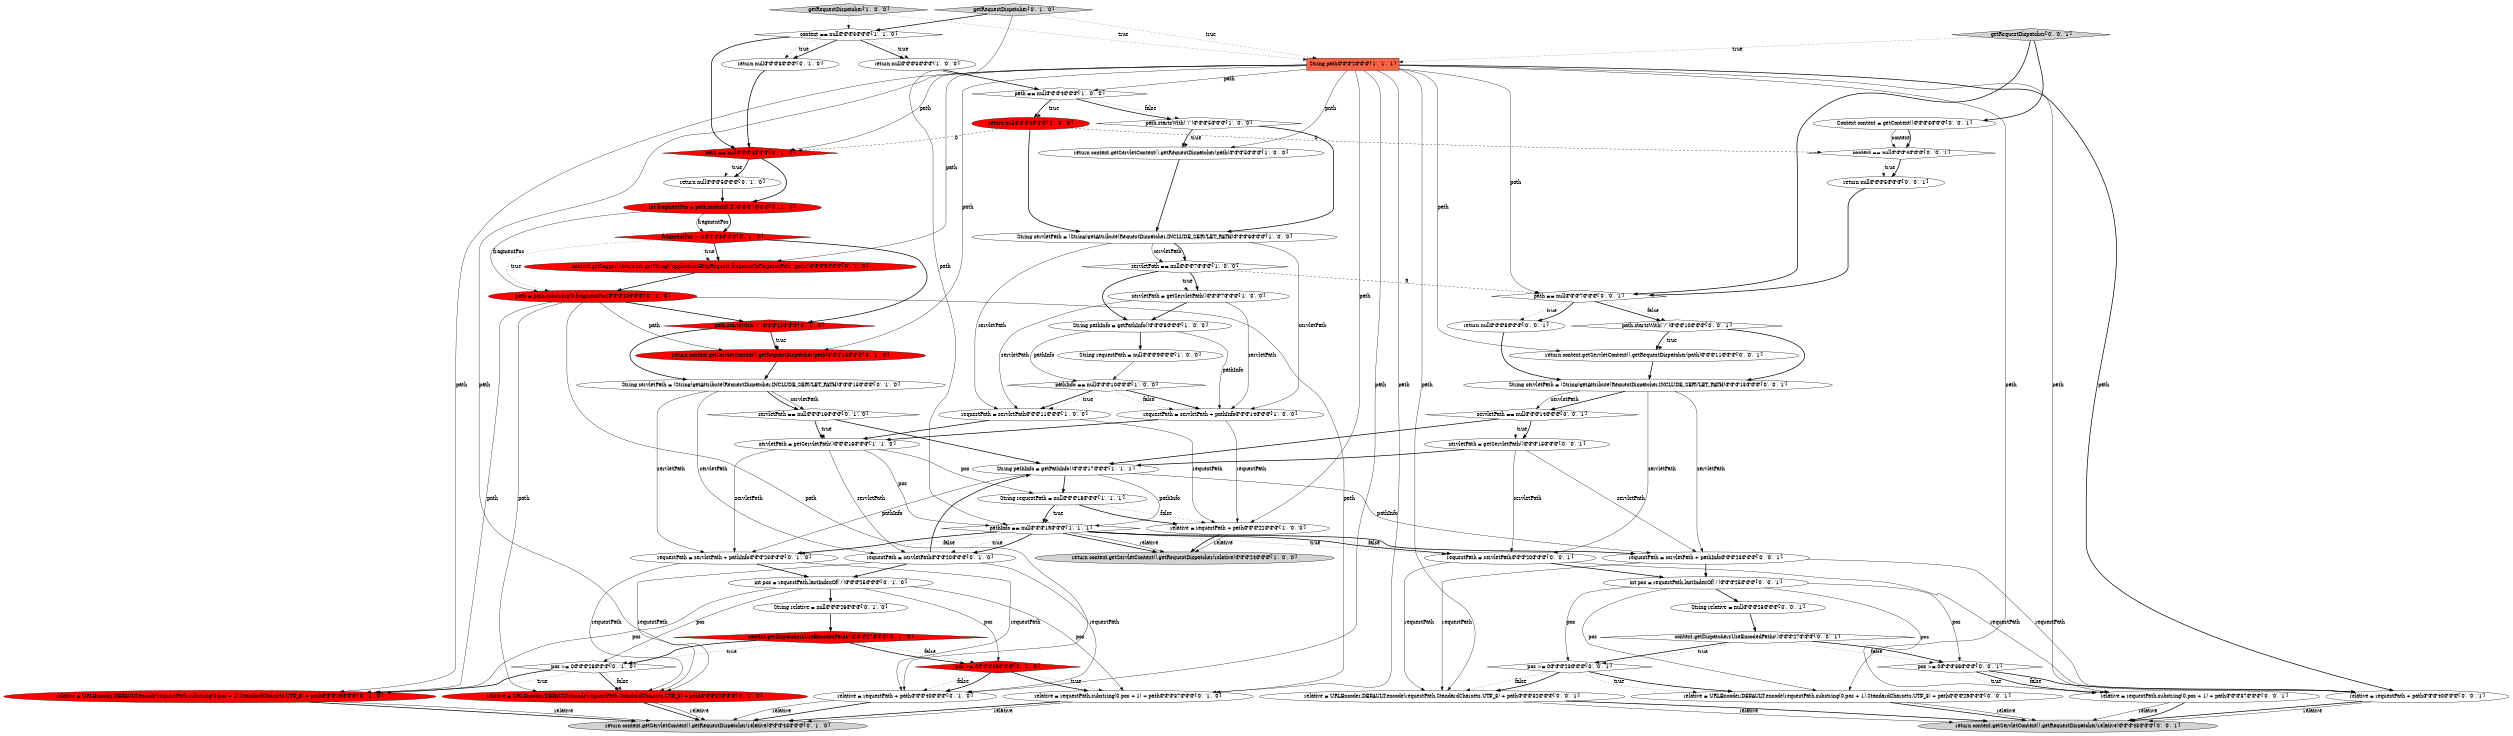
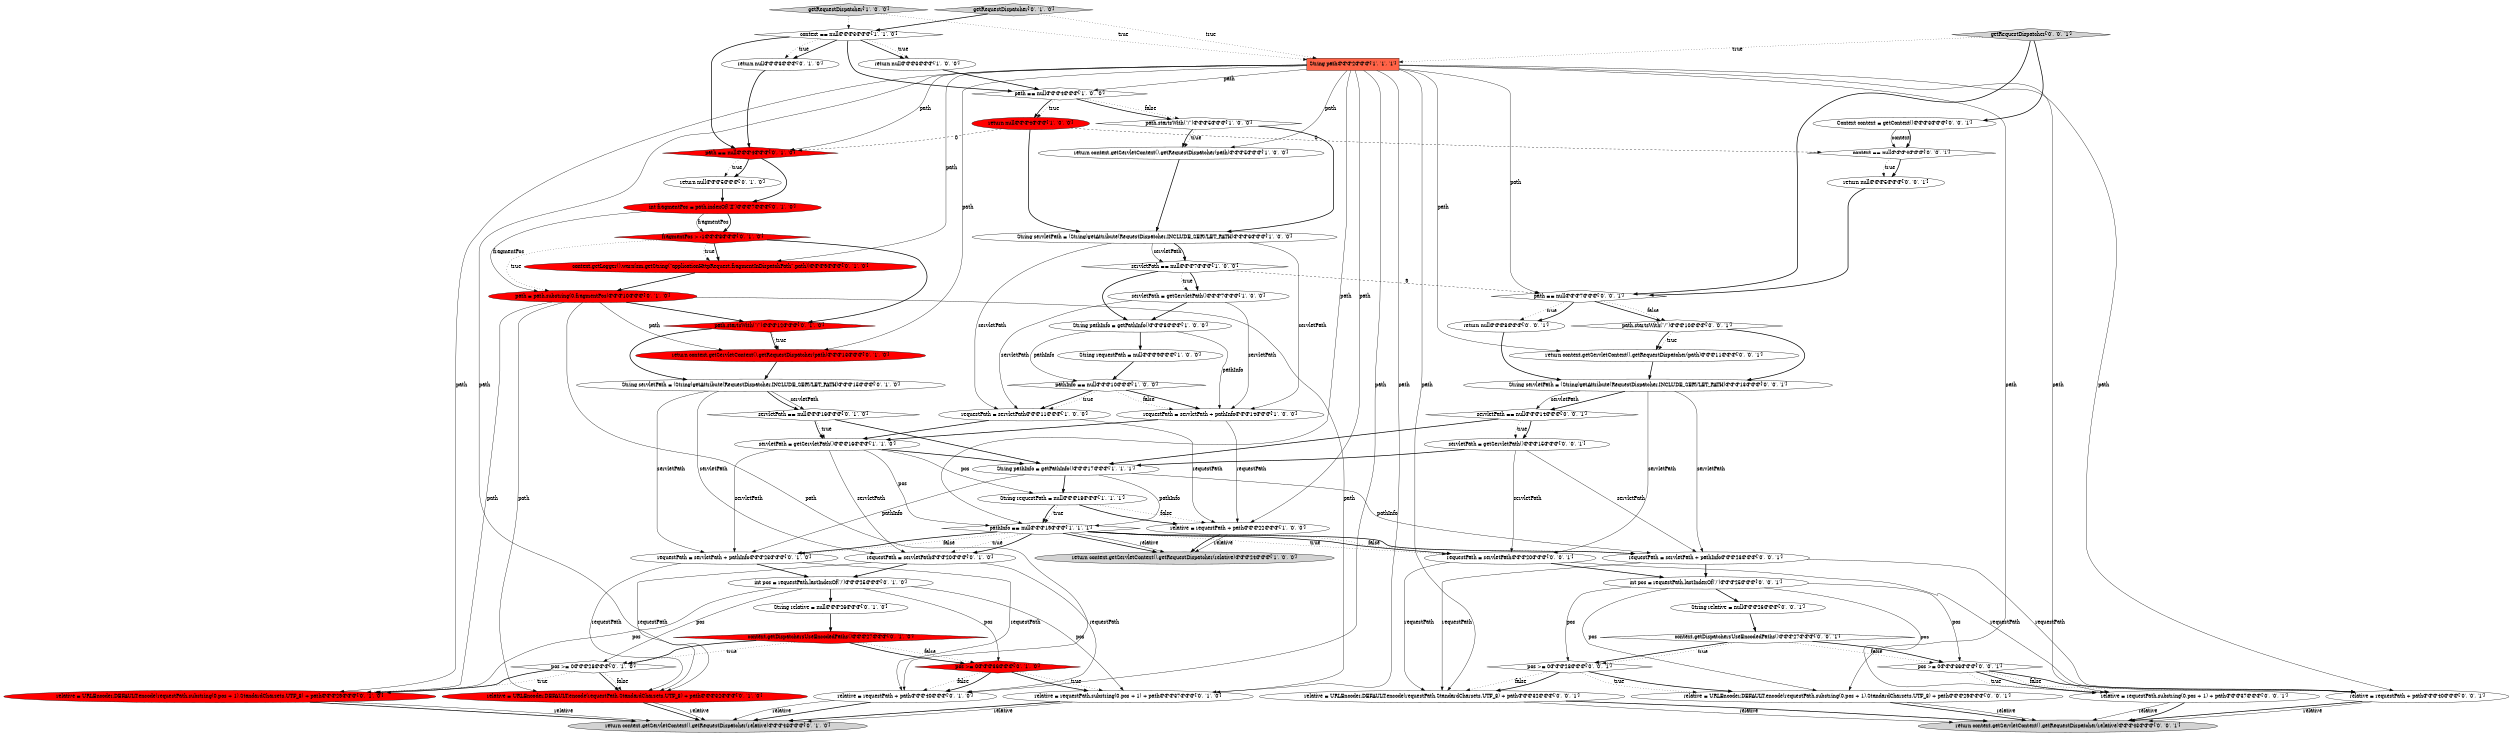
none -> (911, 83)
(2095, 164) -> (2095, 164)
(937, 261) -> (1258, 443)
(1125, 369) -> (1125, 369)
(964, 498) -> (951, 456)
